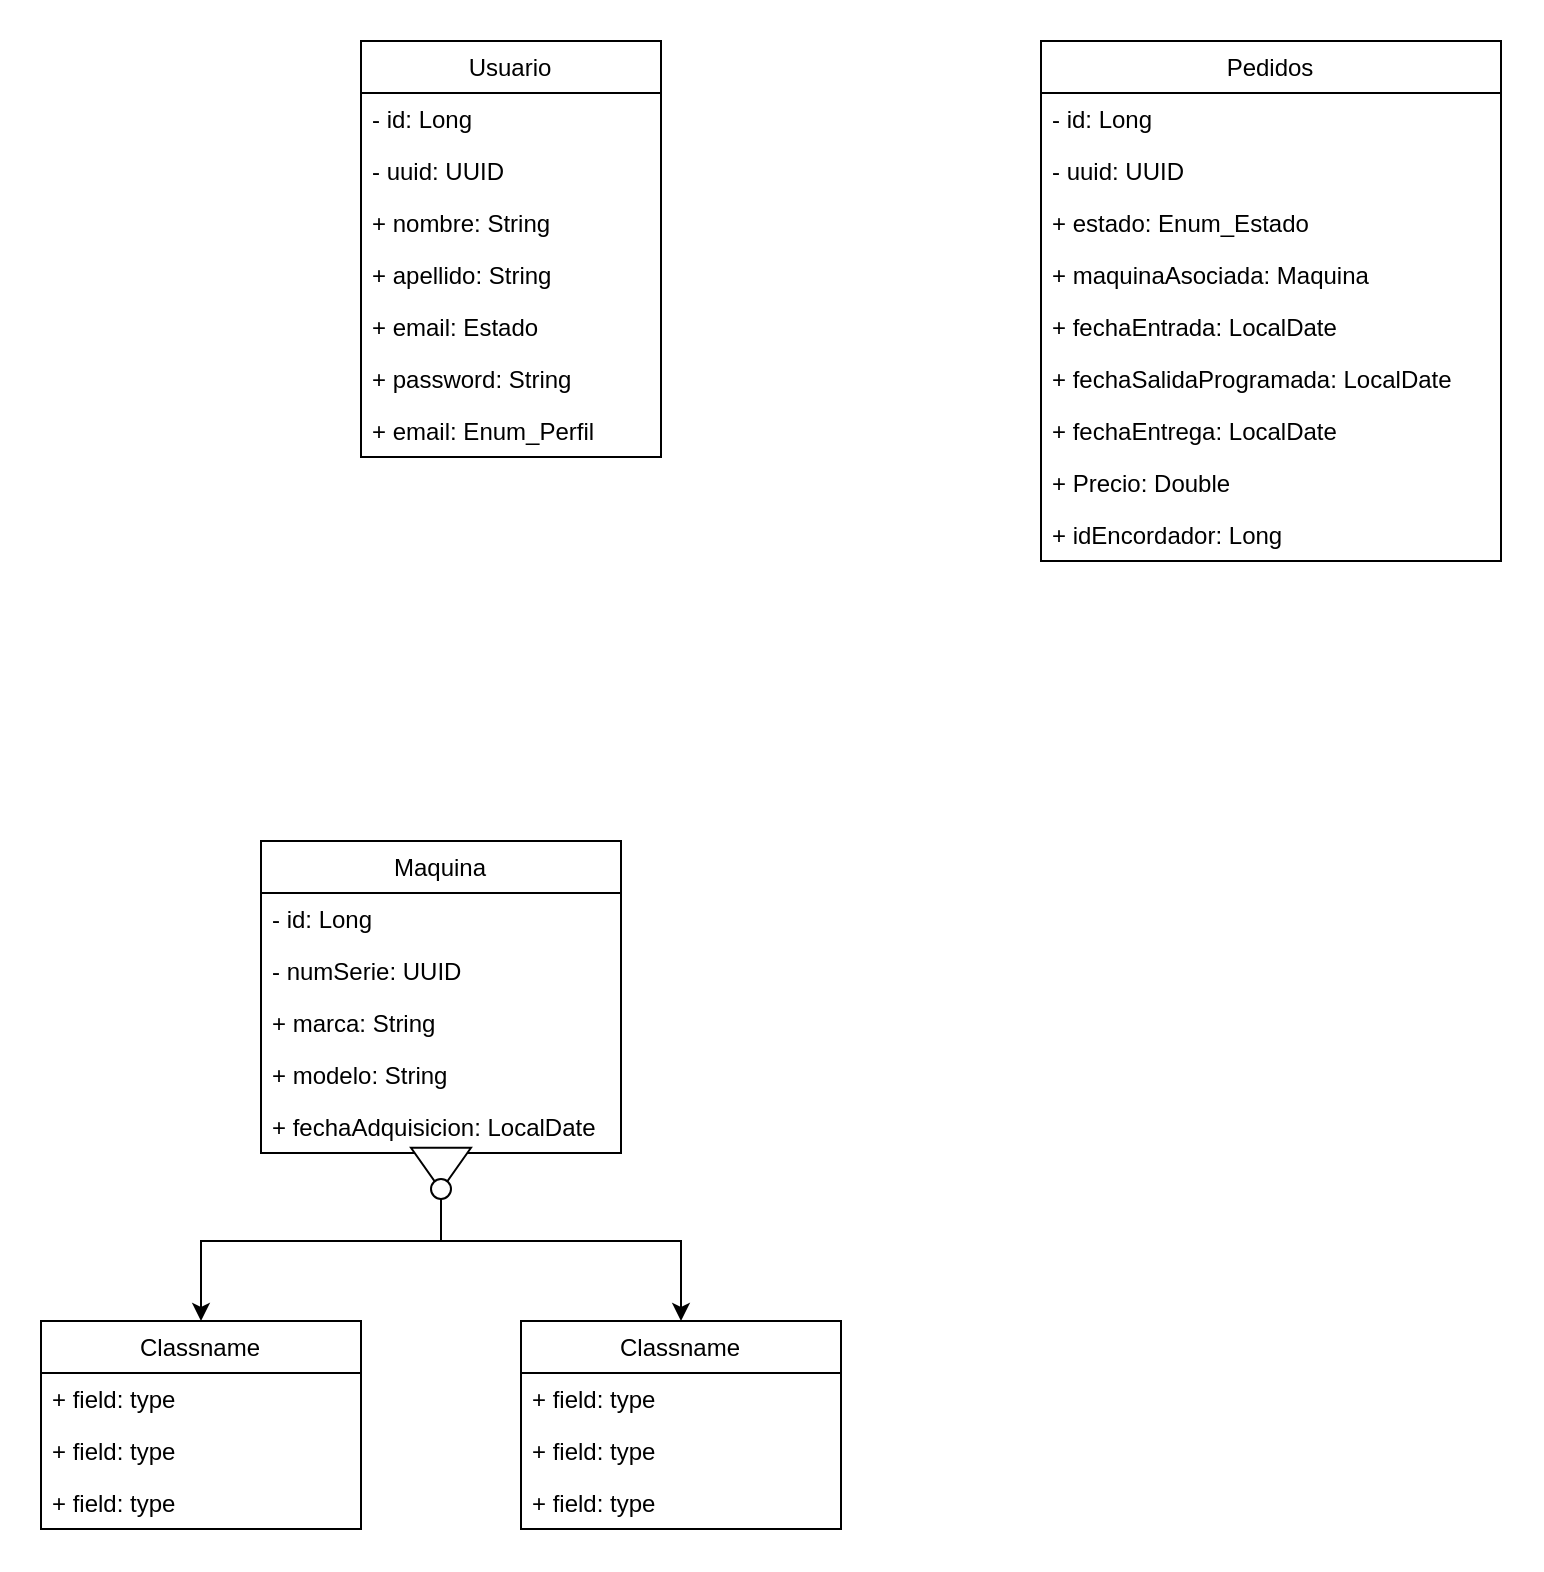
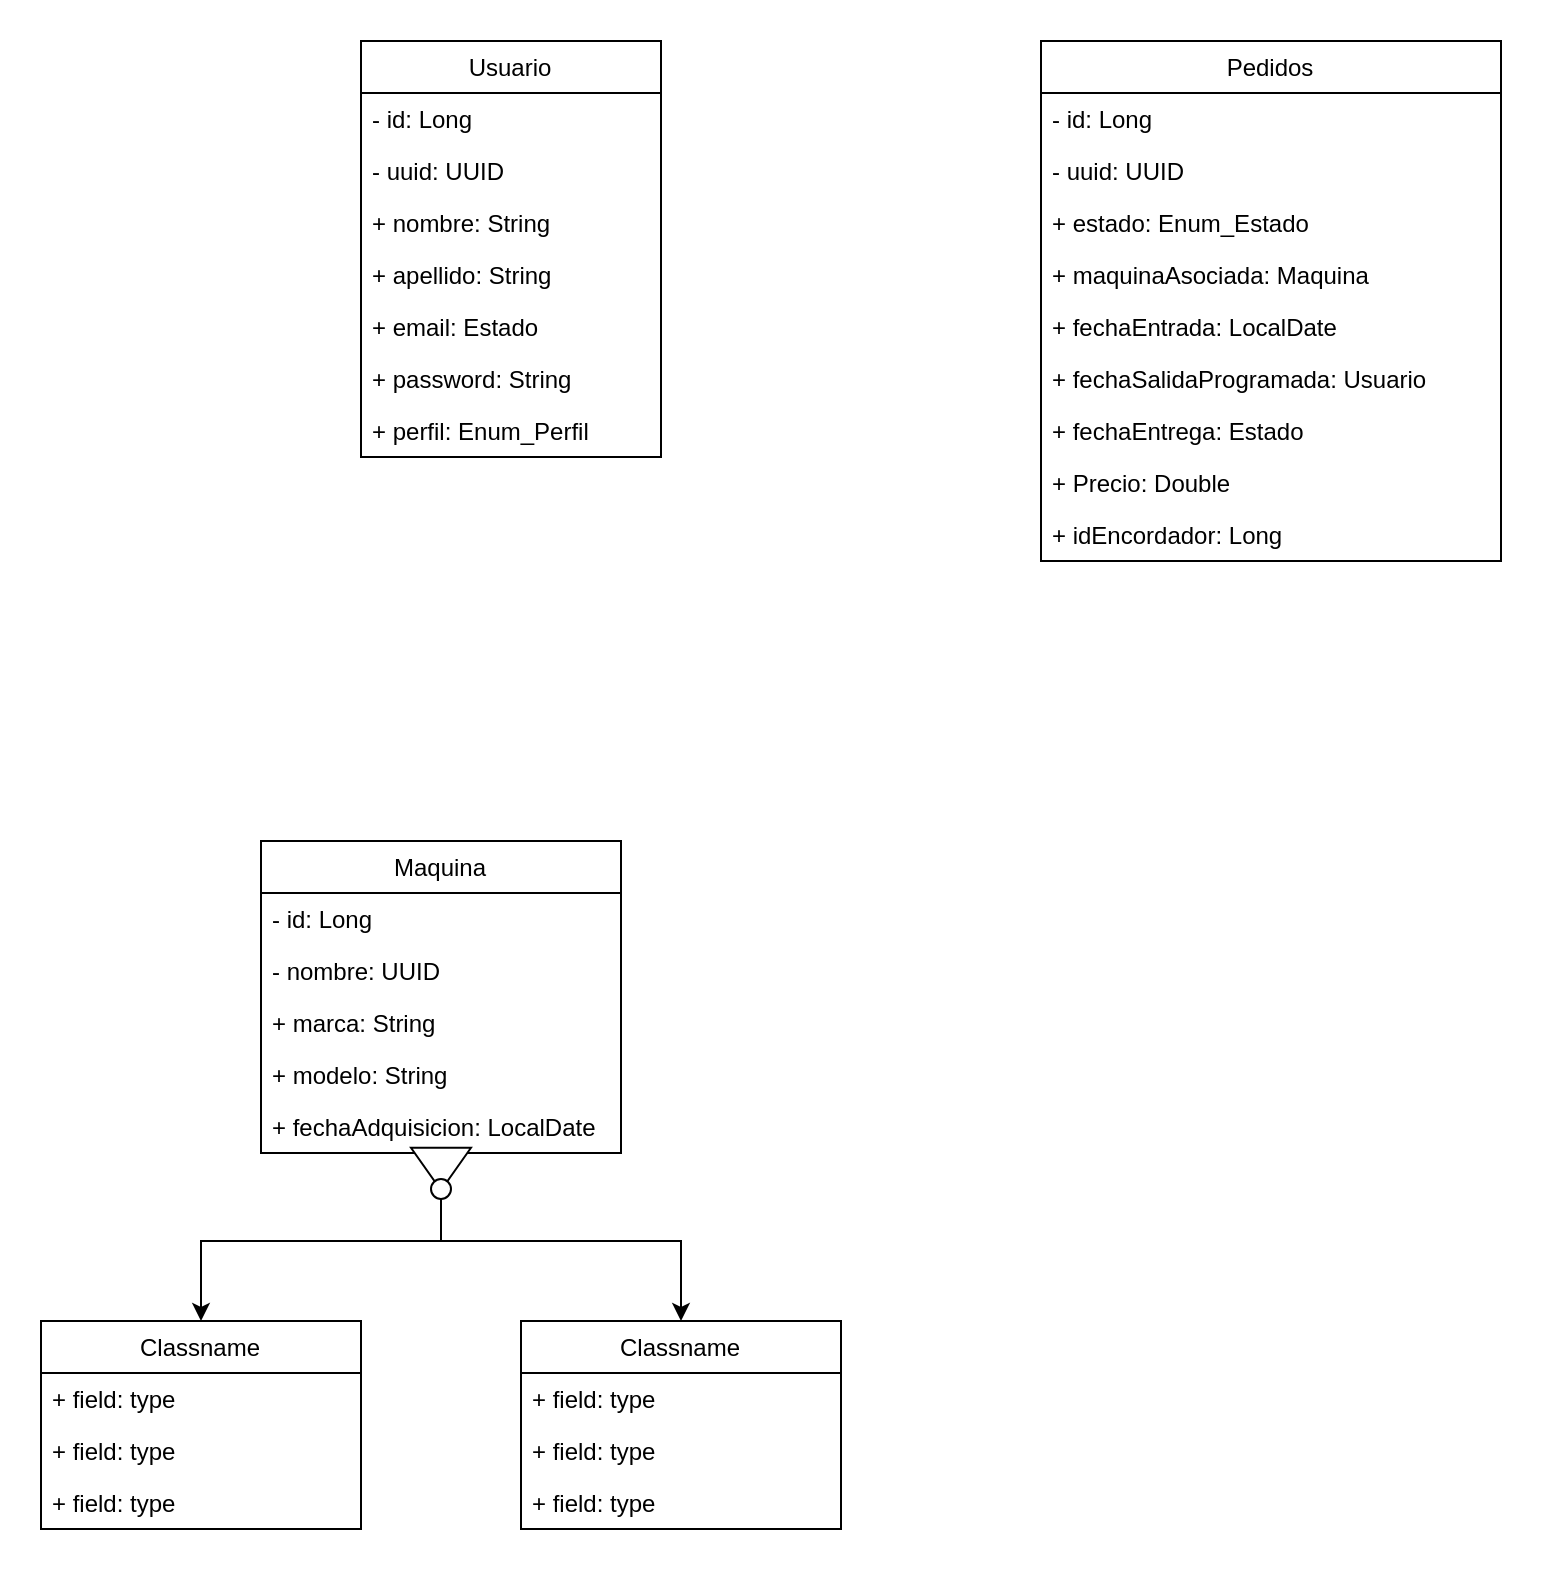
(1262, 380) -> (1248, 380)
(485, 432) -> (491, 432)
(1208, 432) -> (1190, 432)
(367, 972) -> (357, 972)
